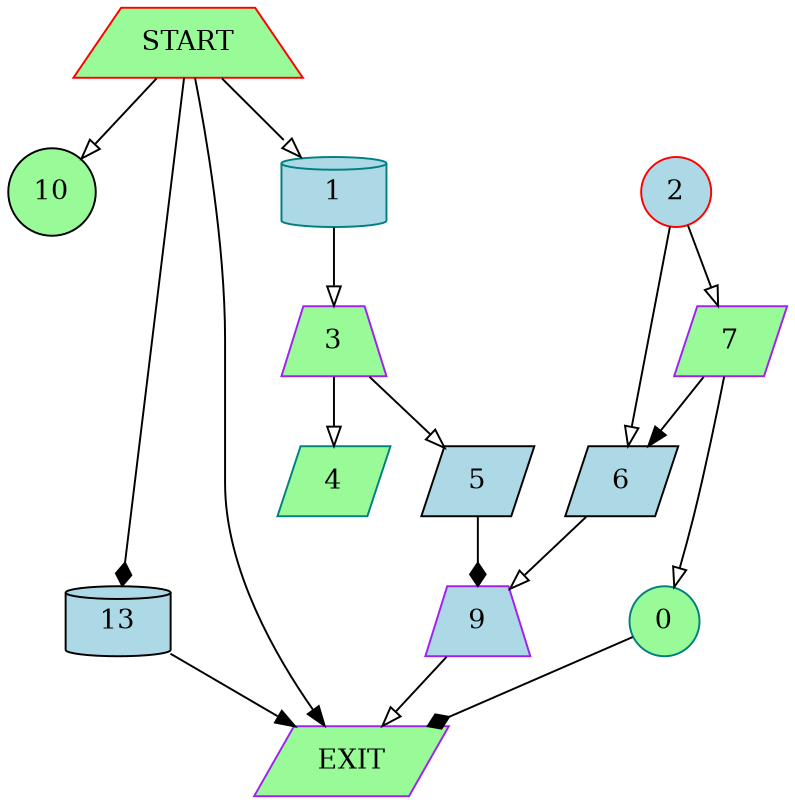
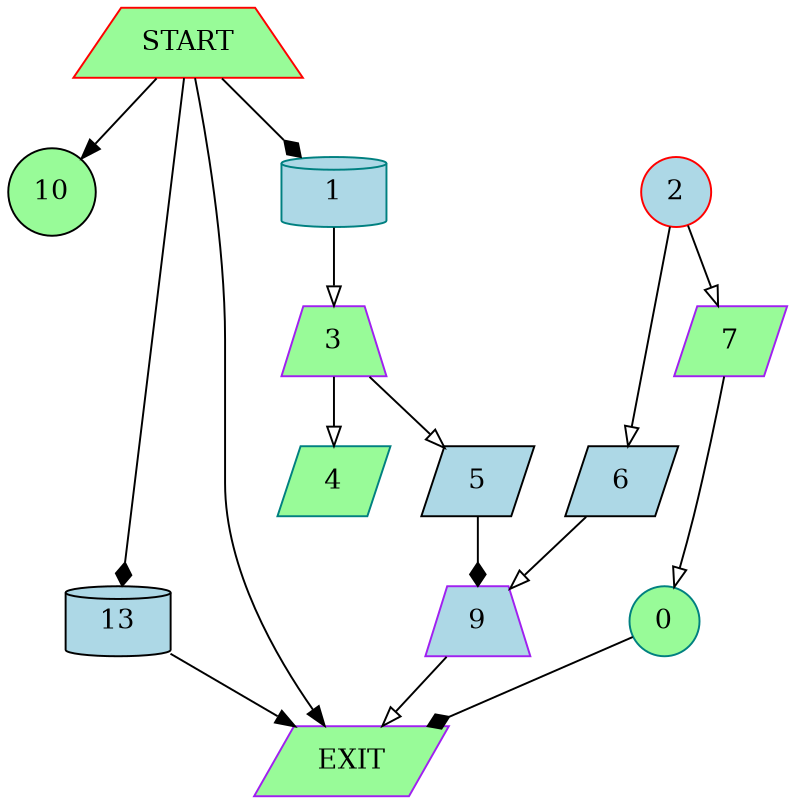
(253, 109) -> (253, 109)
(126, 111) -> (126, 111)
(682, 404) -> none
